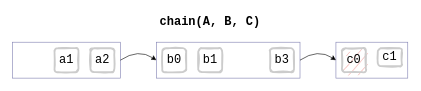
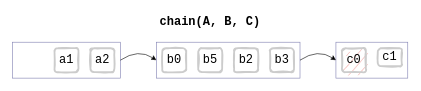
(210, 60) -> (210, 60)
none -> (246, 60)
